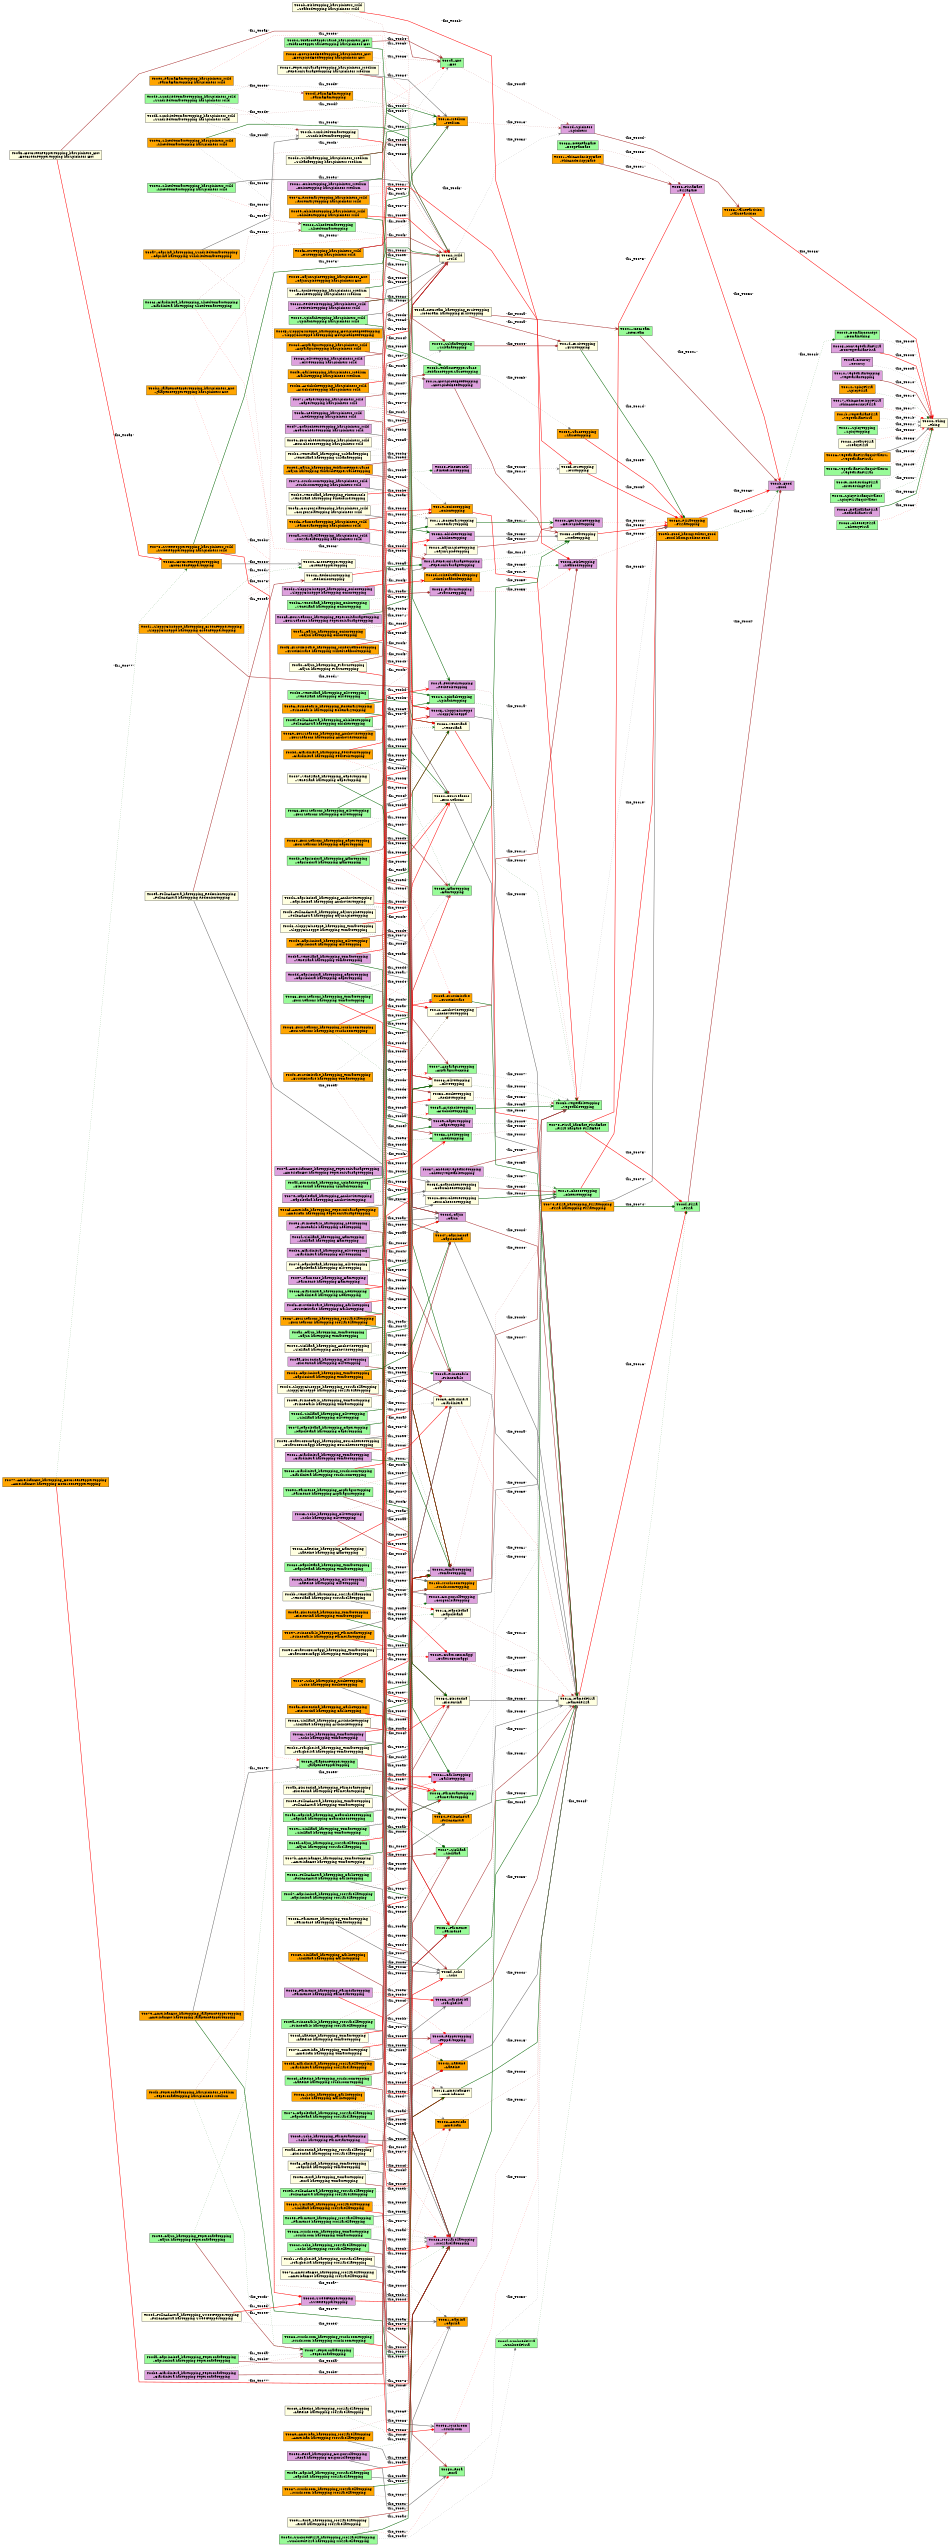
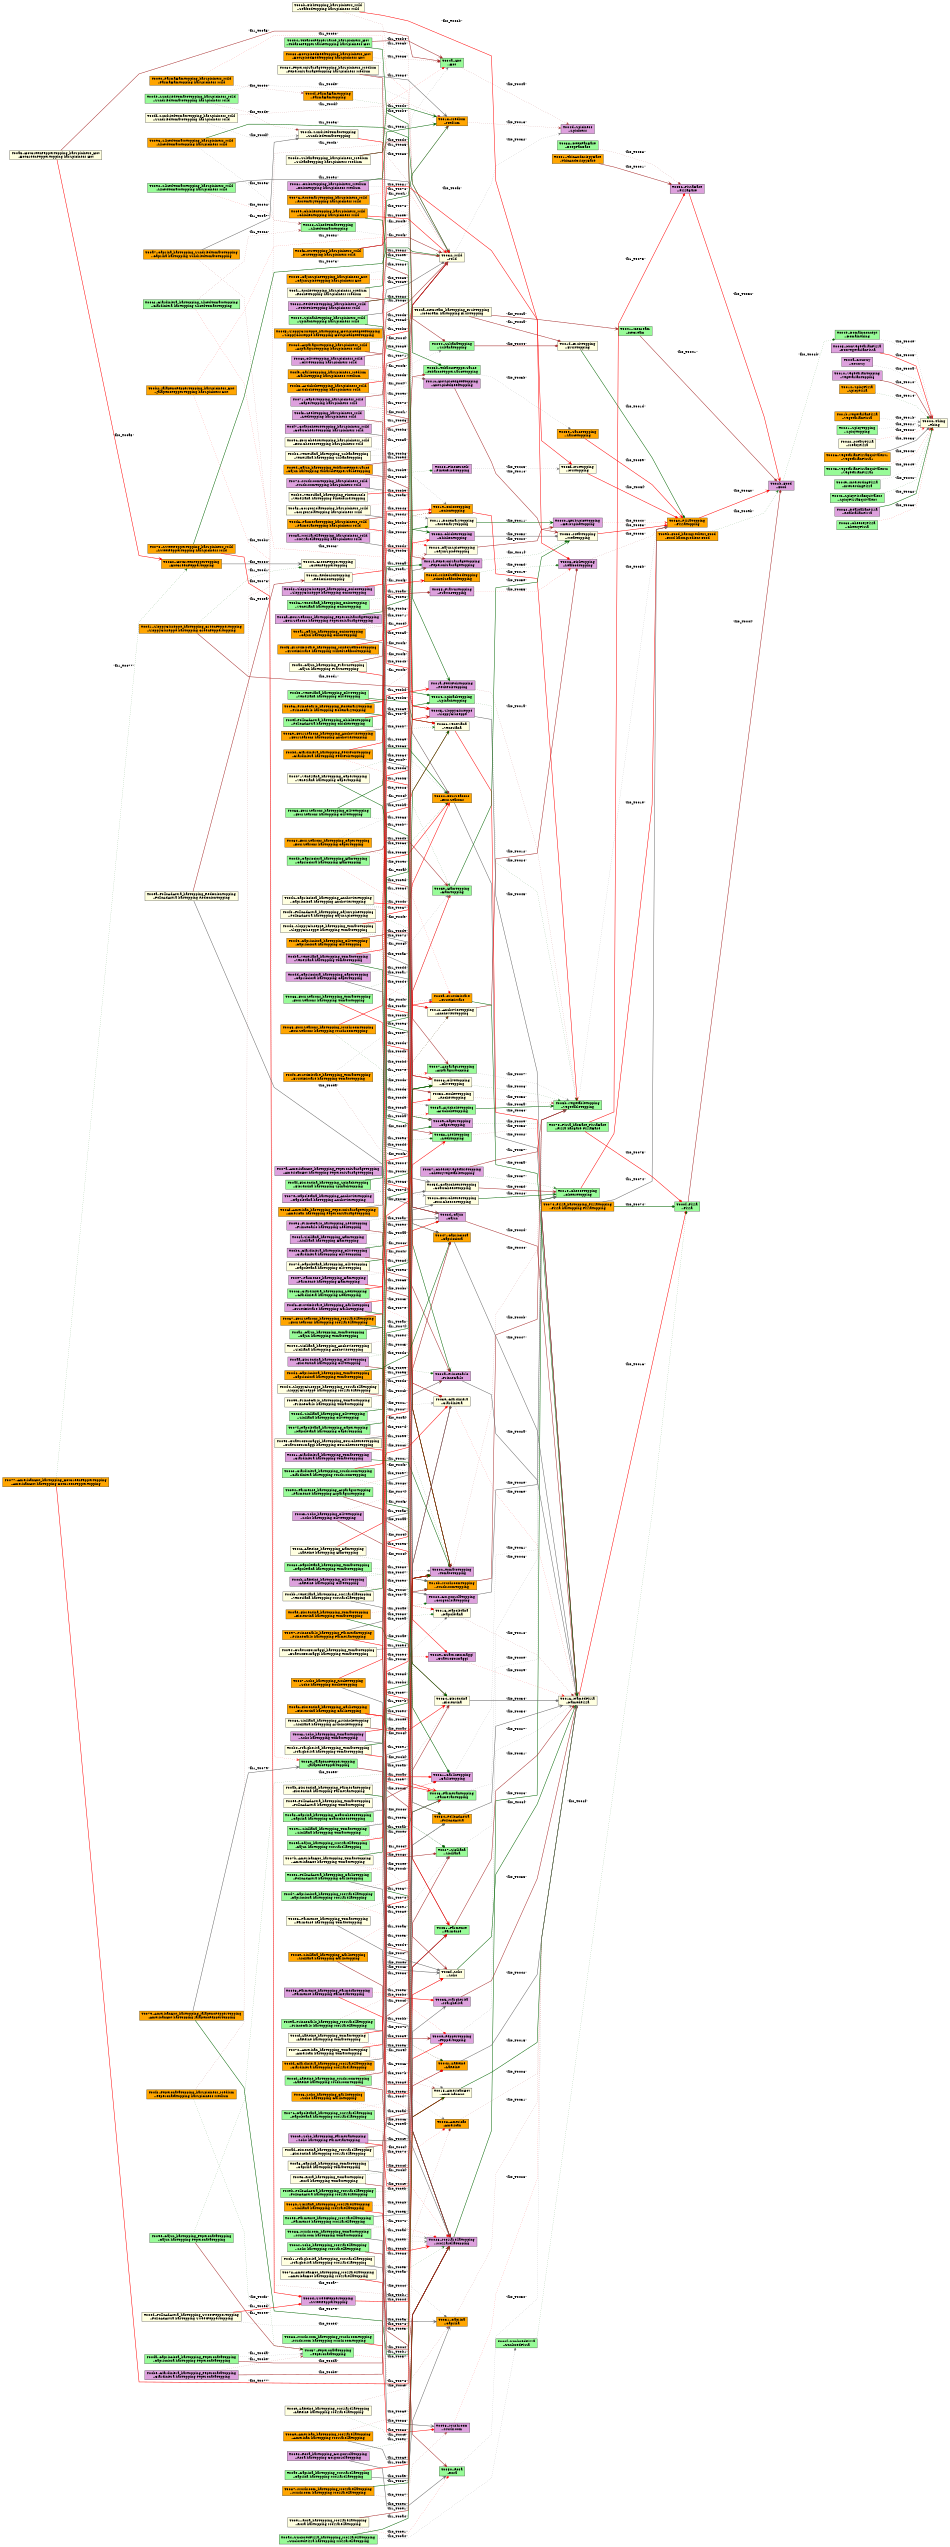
(743, 212) -> none
(857, 403) -> none
(452, 798) -> (452, 798)
